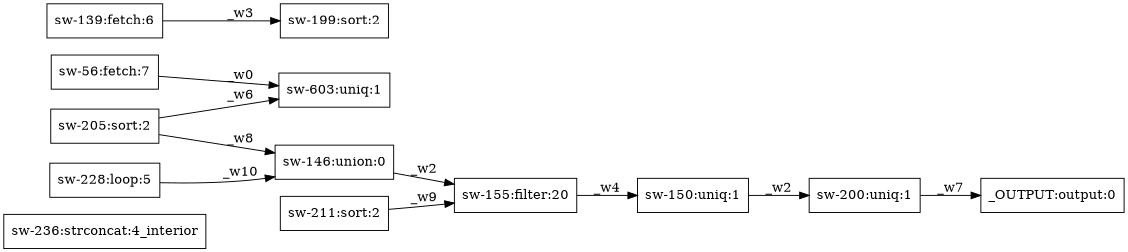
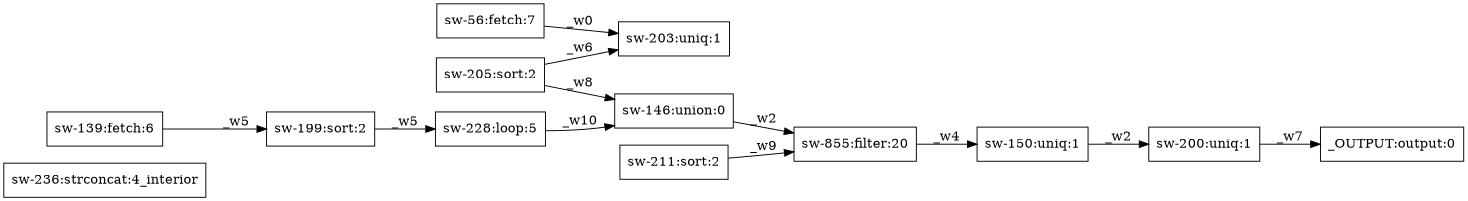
(240, 14) -> (236, 122)
(334, 90) -> (674, 39)
none -> (400, 129)
(516, 195) -> (855, 144)
